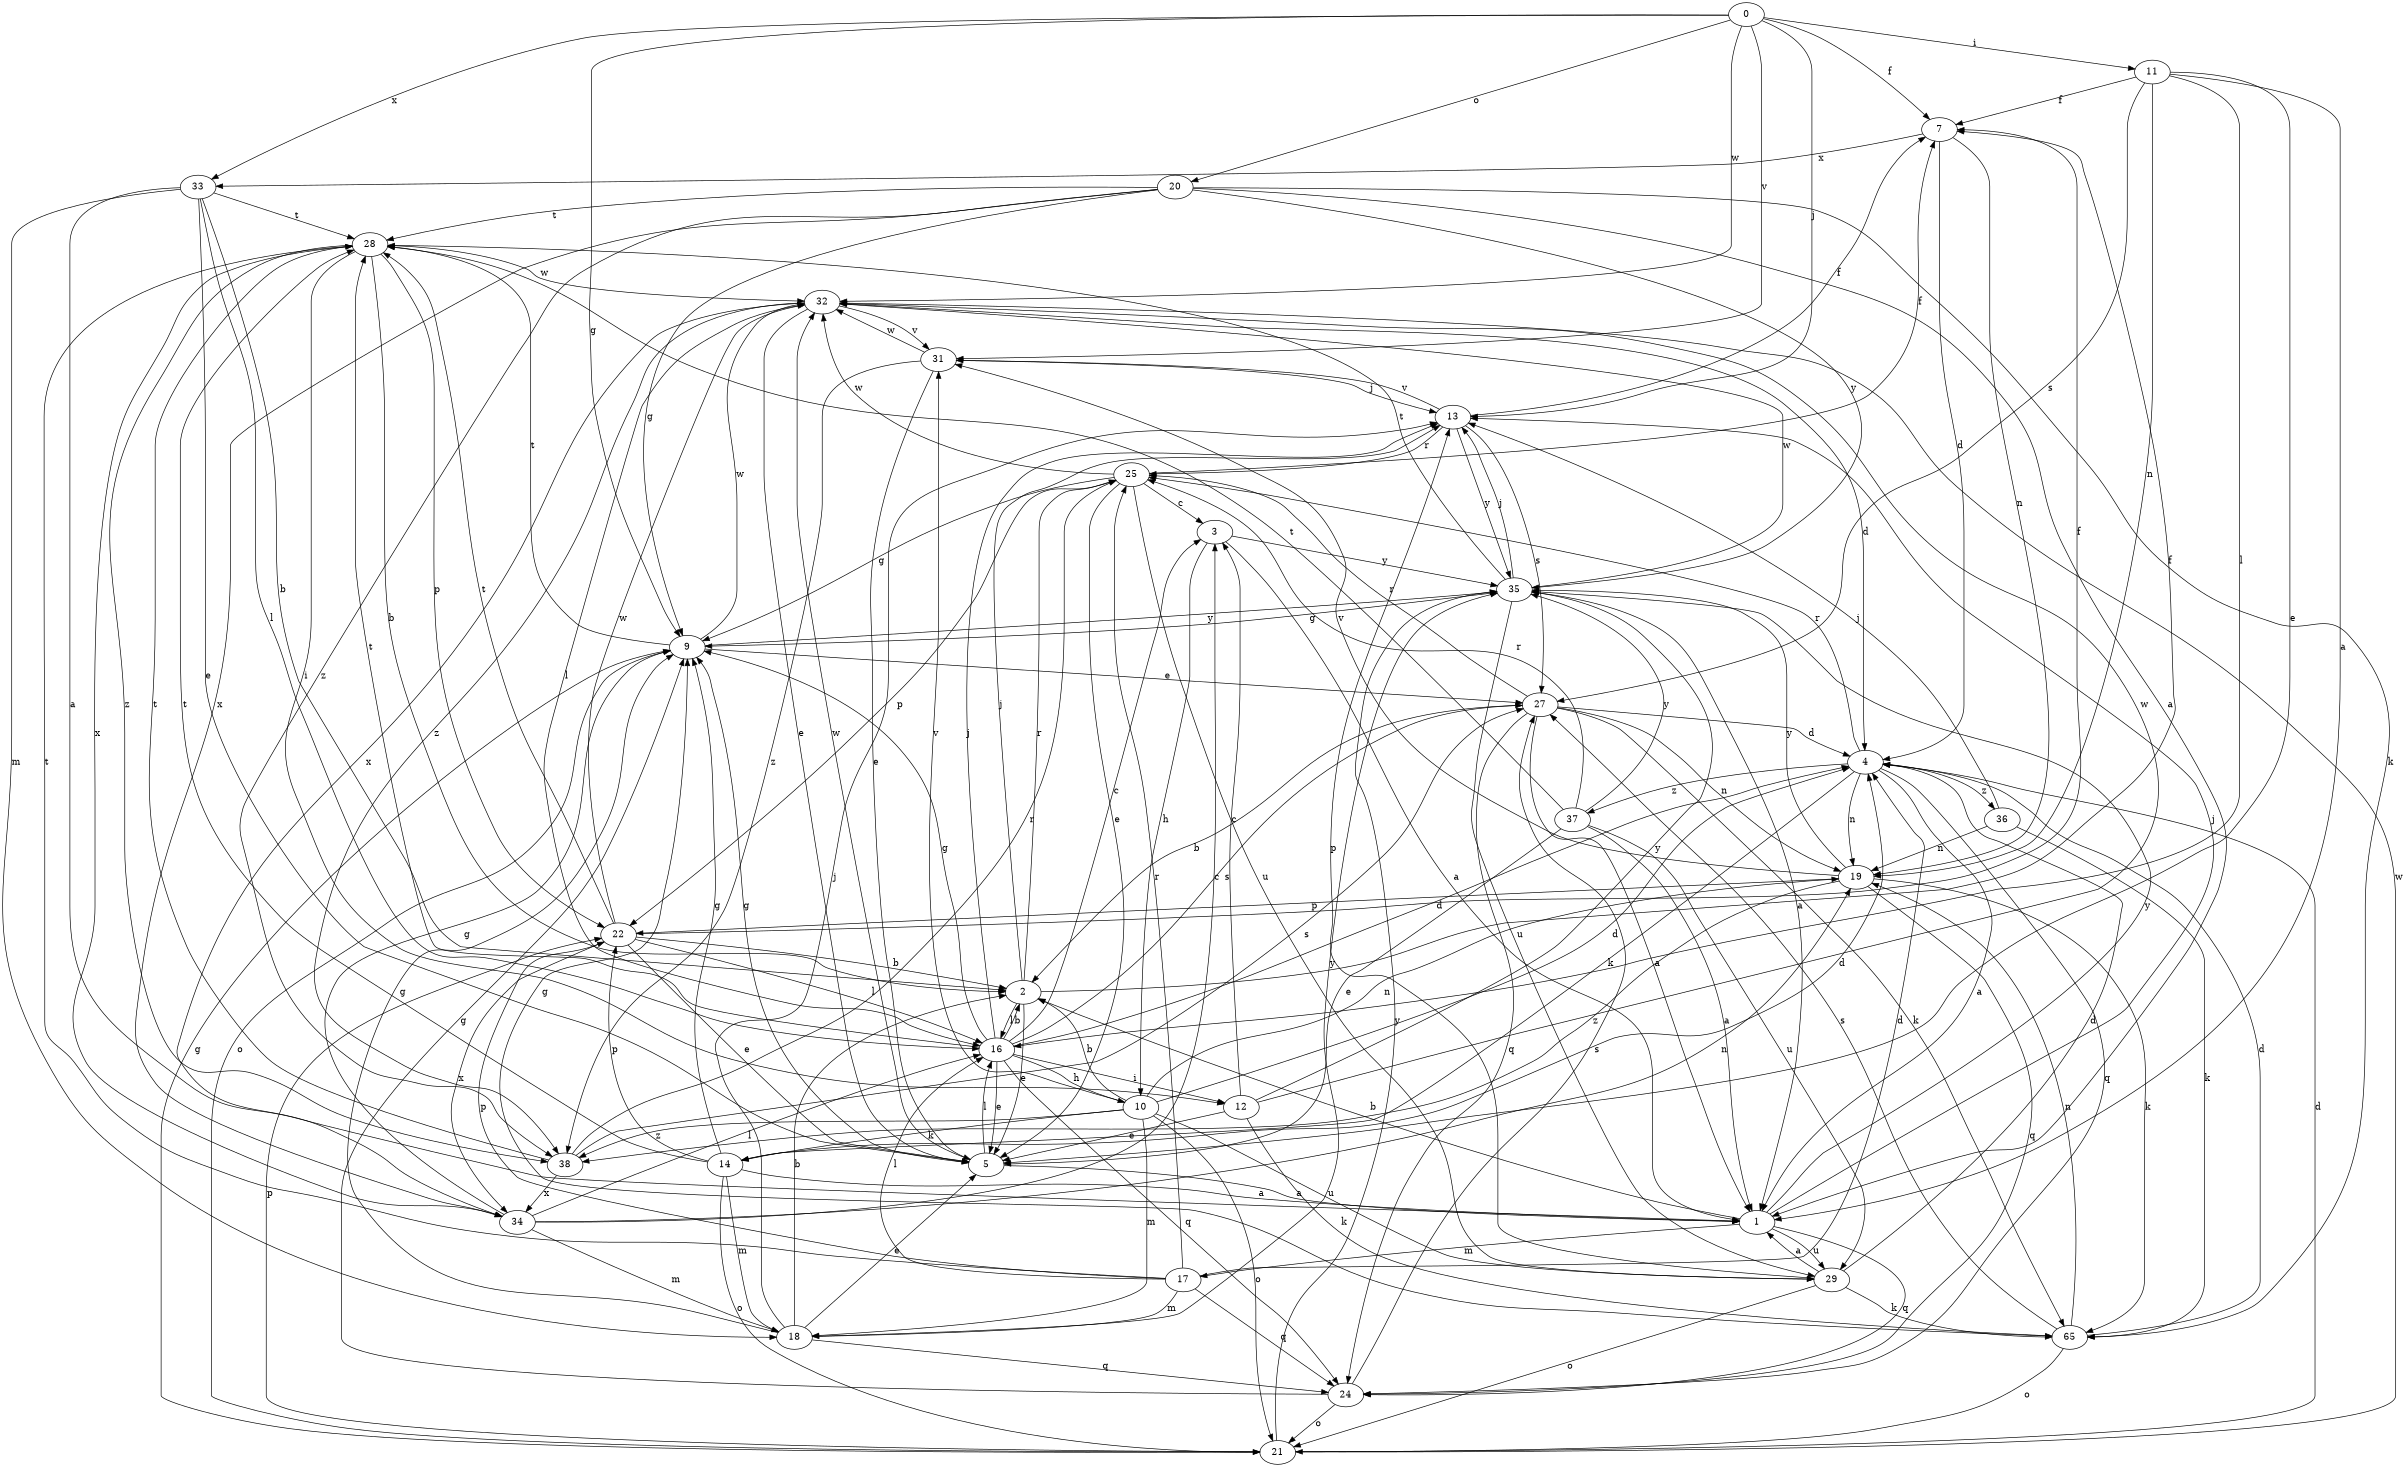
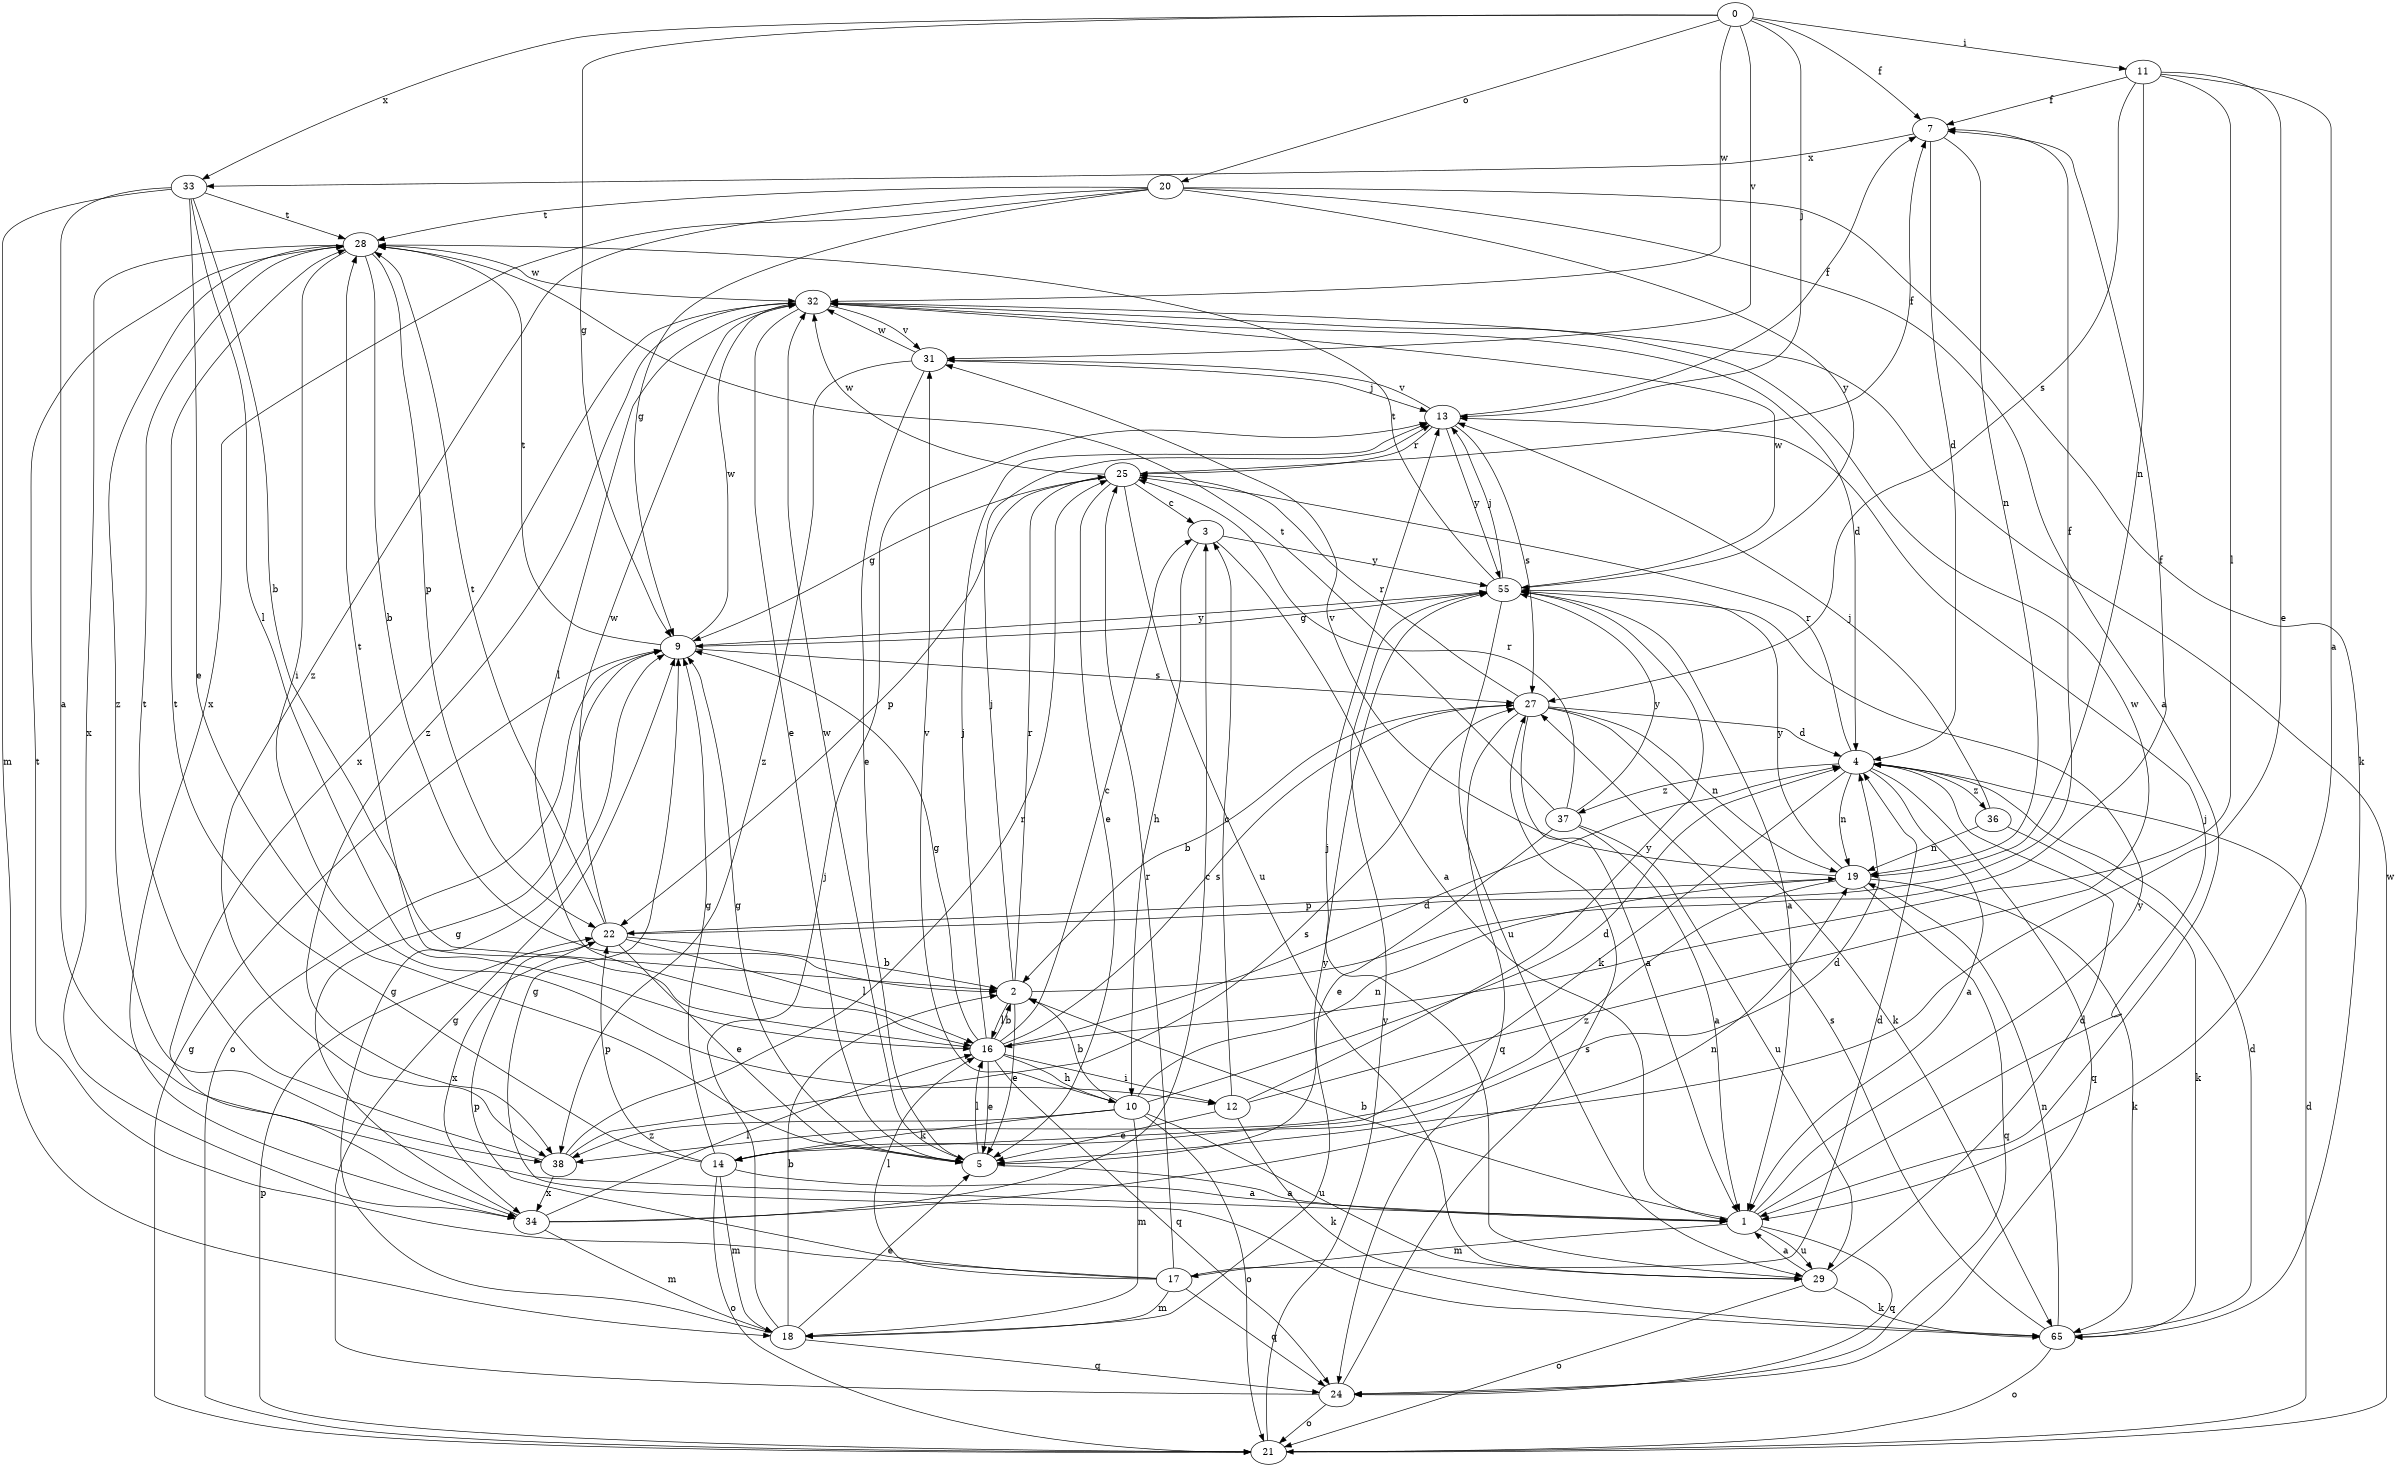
(1514, 590) -> (1504, 590)
(1168, 676) -> (1158, 676)
(1334, 849) -> (1328, 849)
